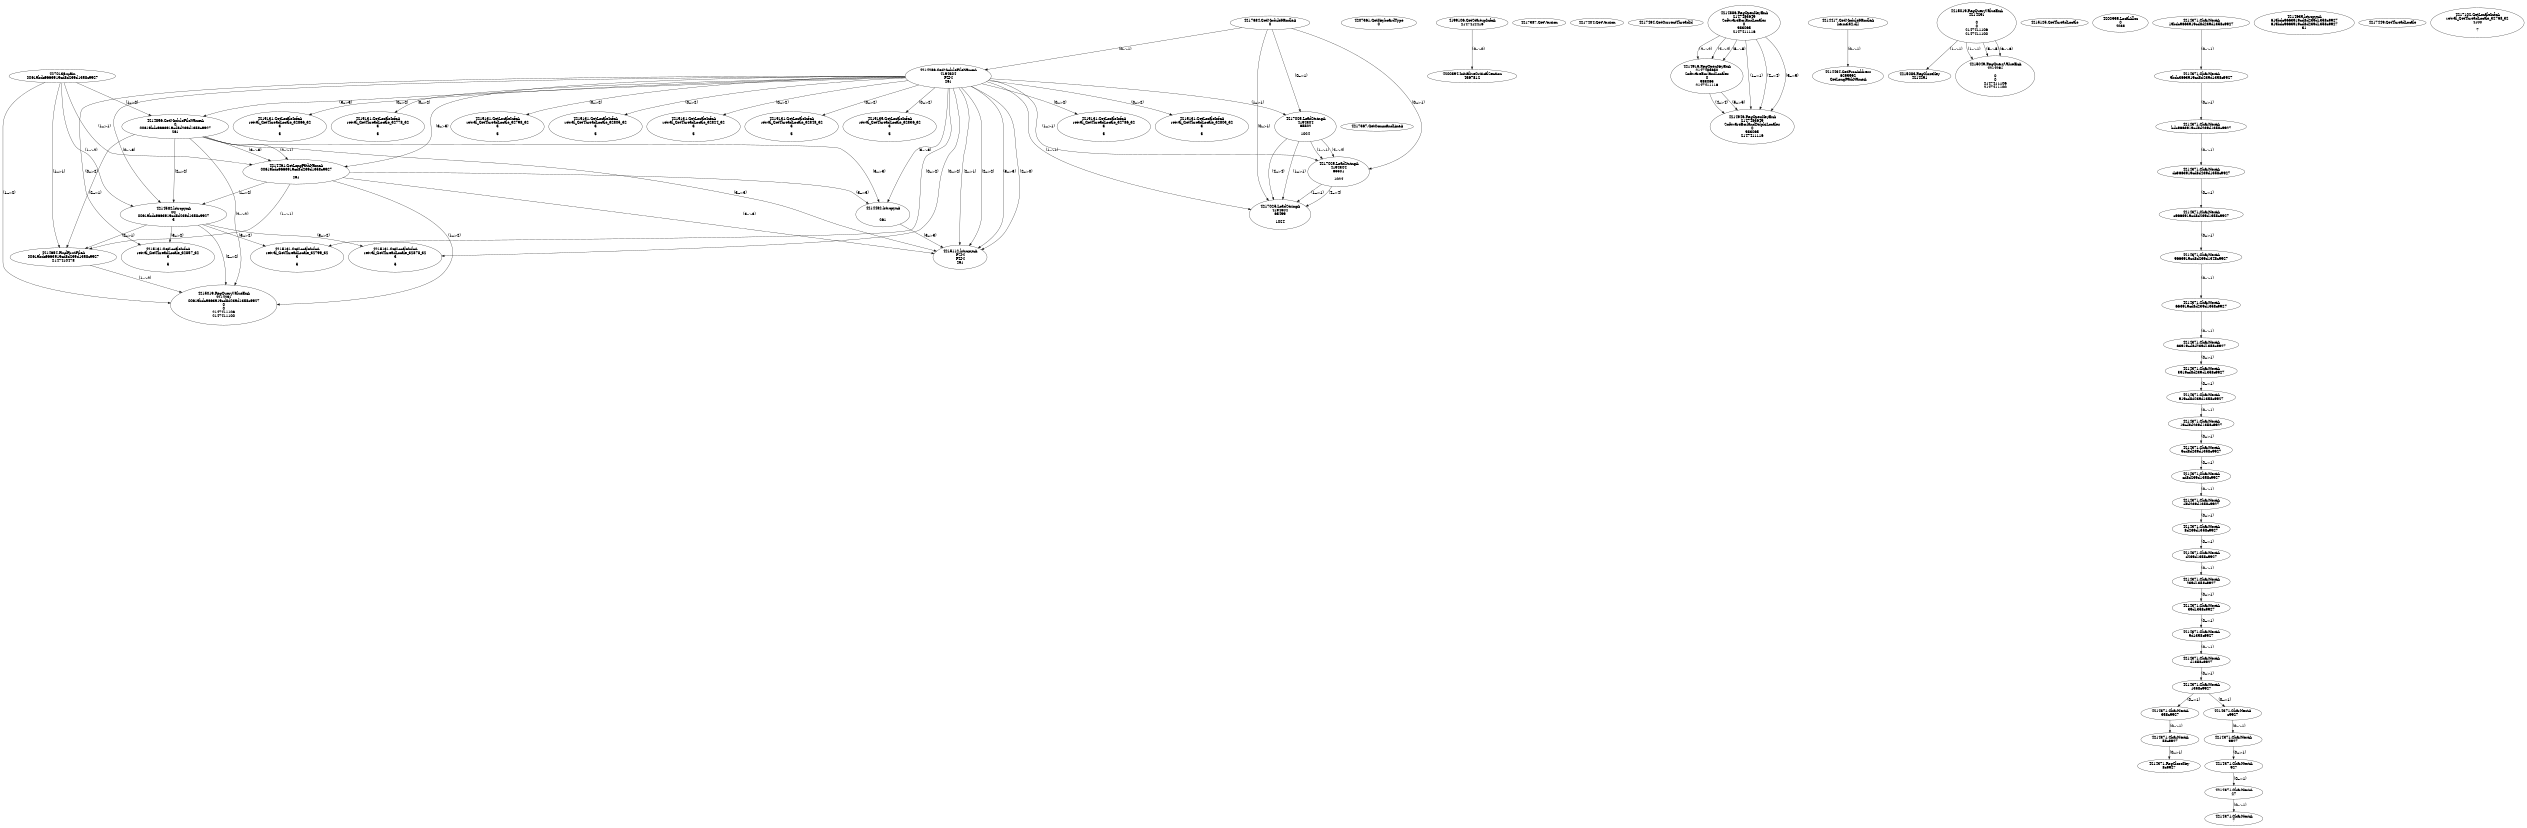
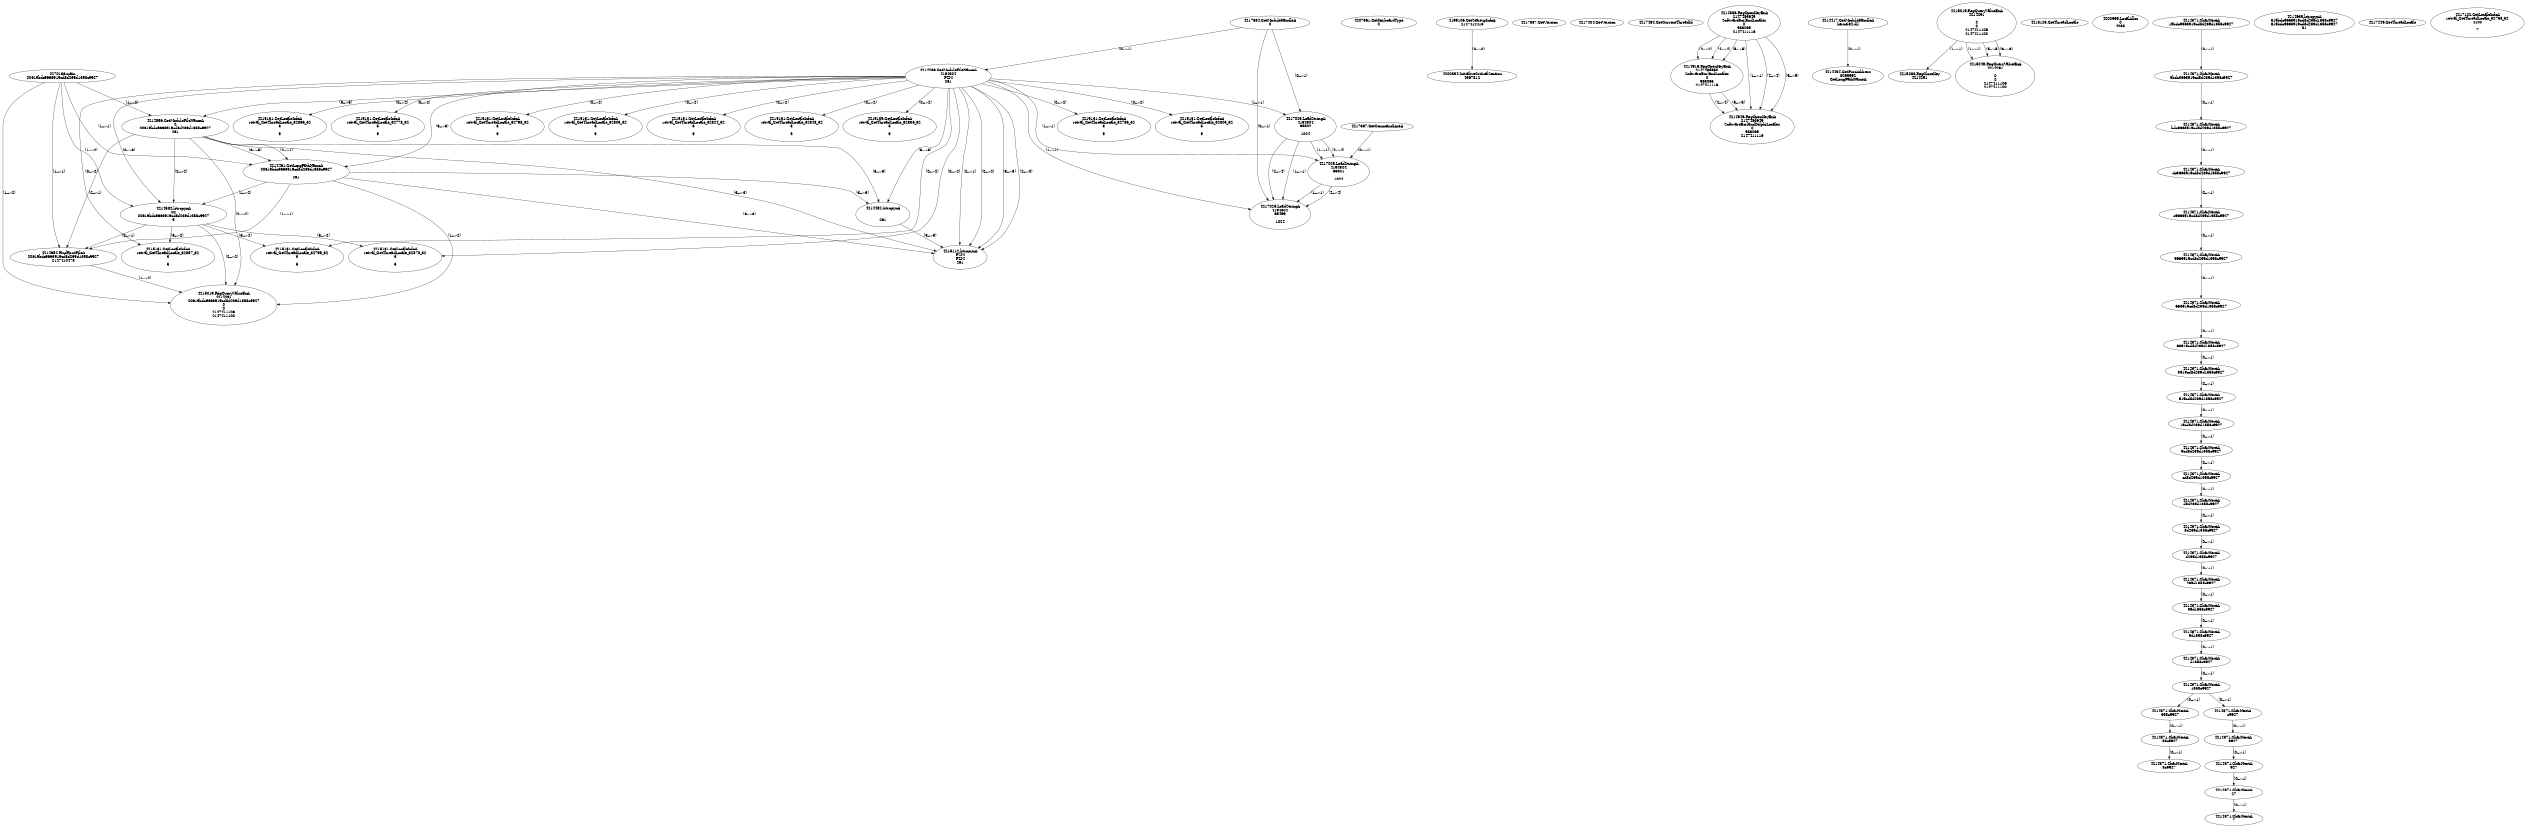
(1396, 85) -> (1363, 144)
(2201, 257) -> (2201, 257)
(2169, 766) -> (2169, 766)
